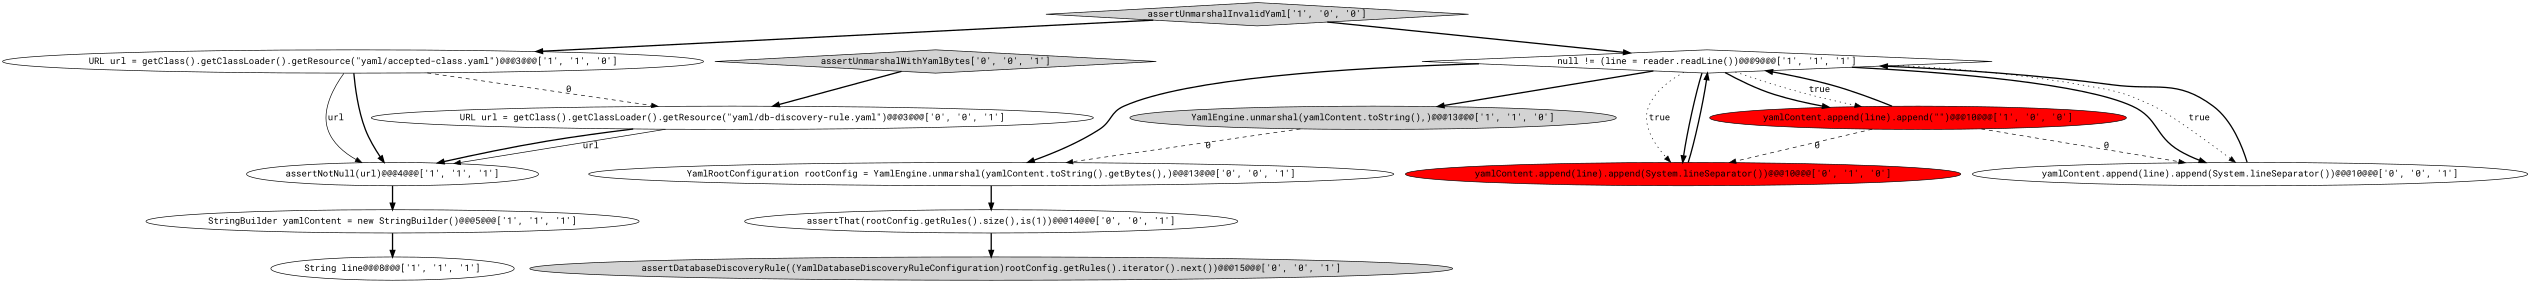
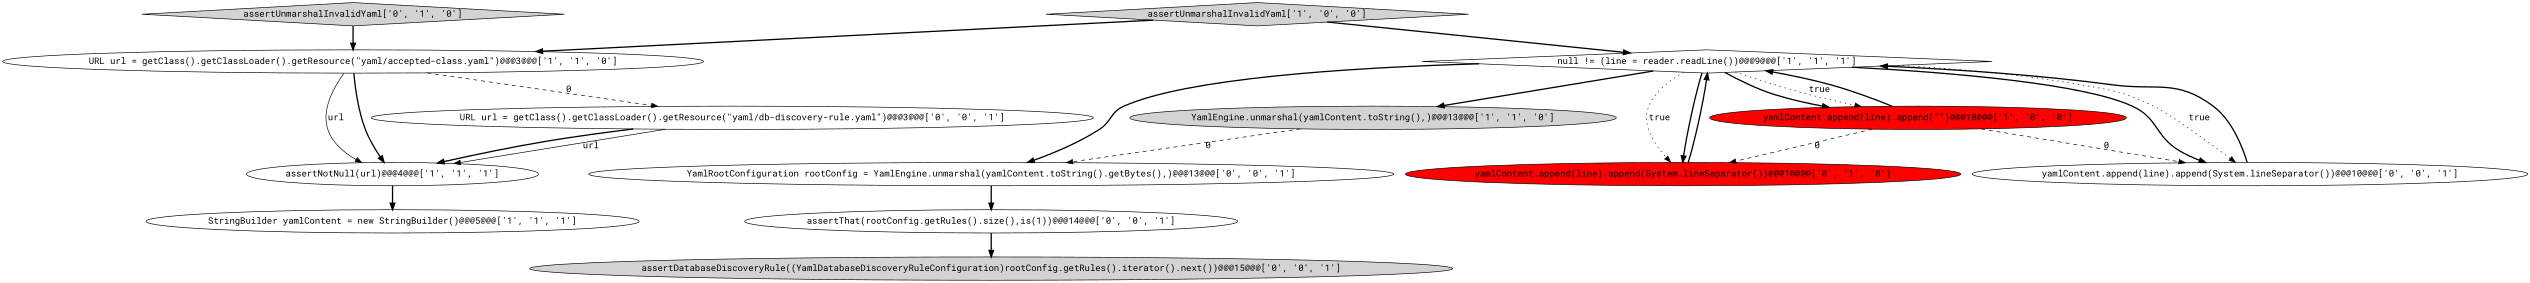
none -> (353, 14)
(936, 61) -> none
(393, 269) -> none
